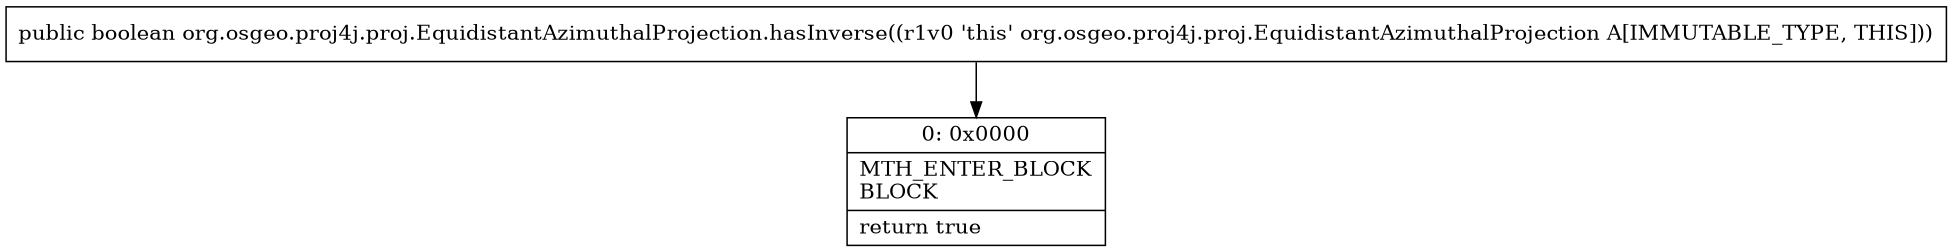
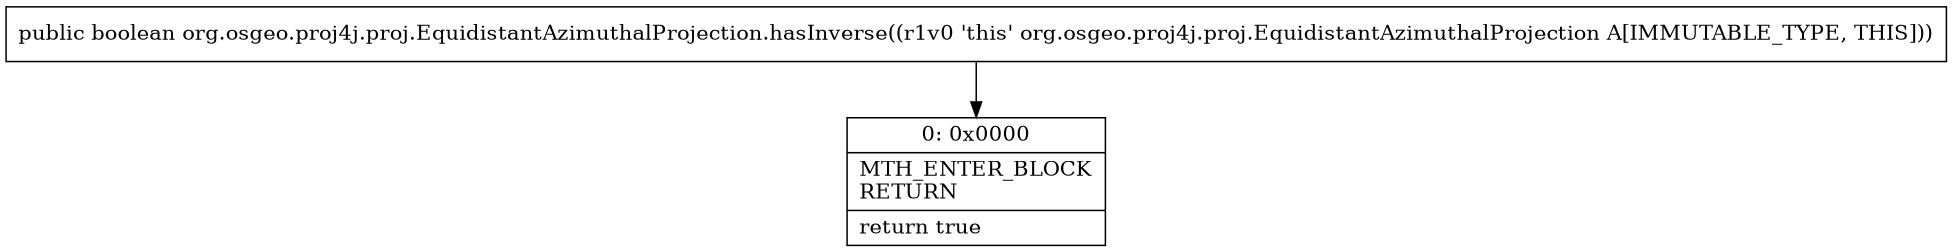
(899, 192) -> (909, 192)
